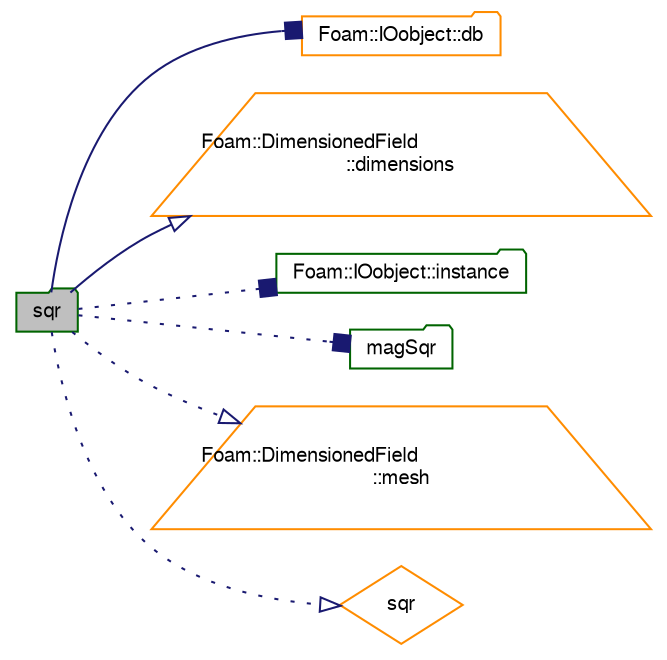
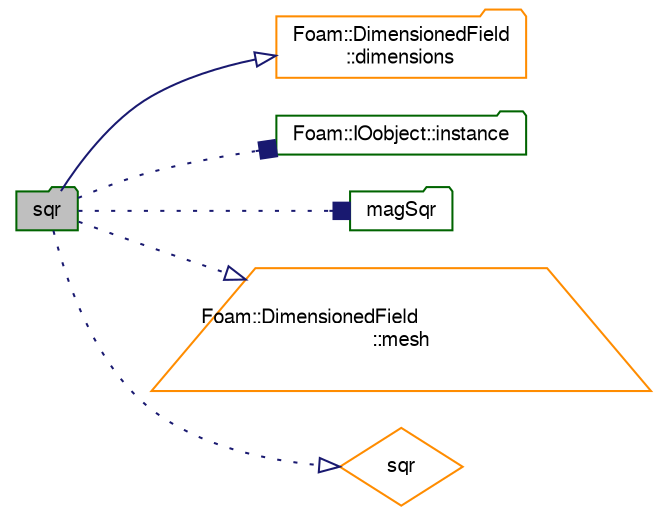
(401, 36) -> none
(401, 155) -> (401, 47)
